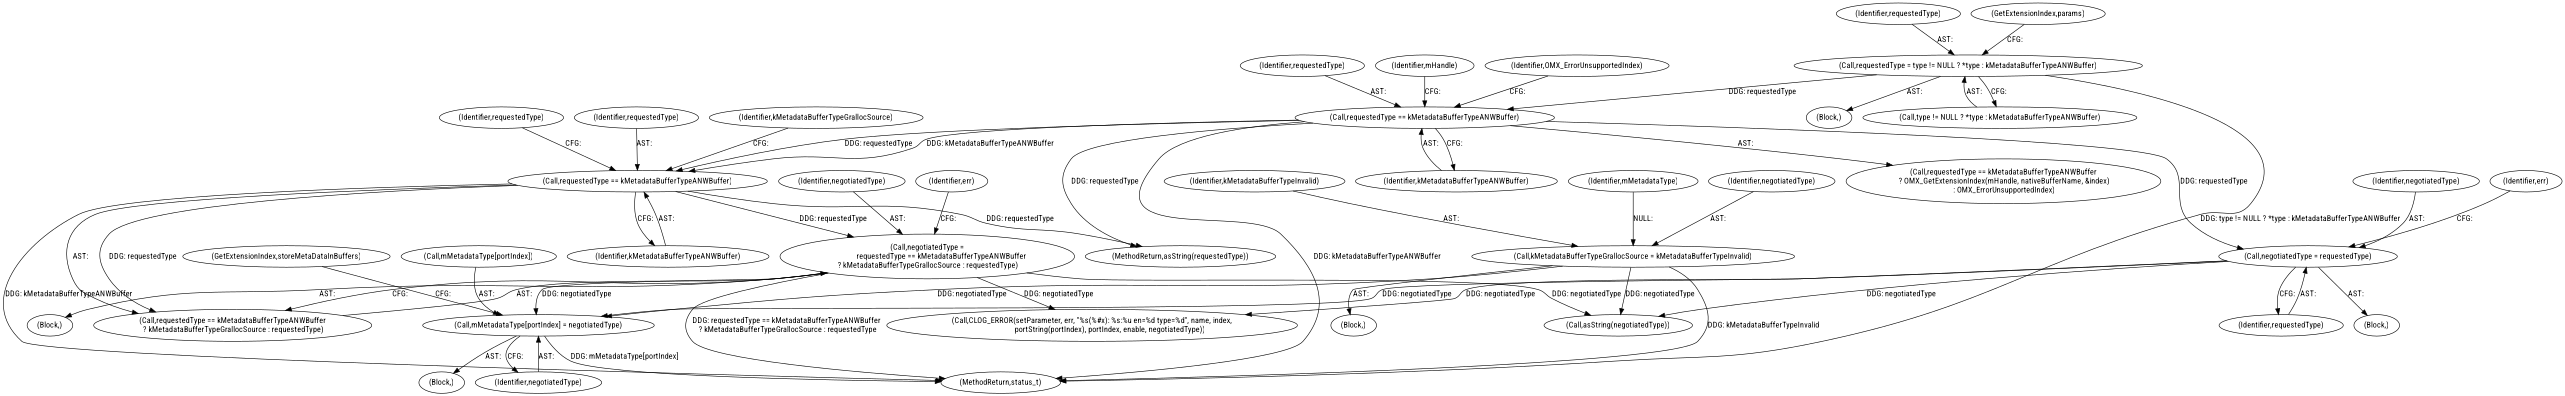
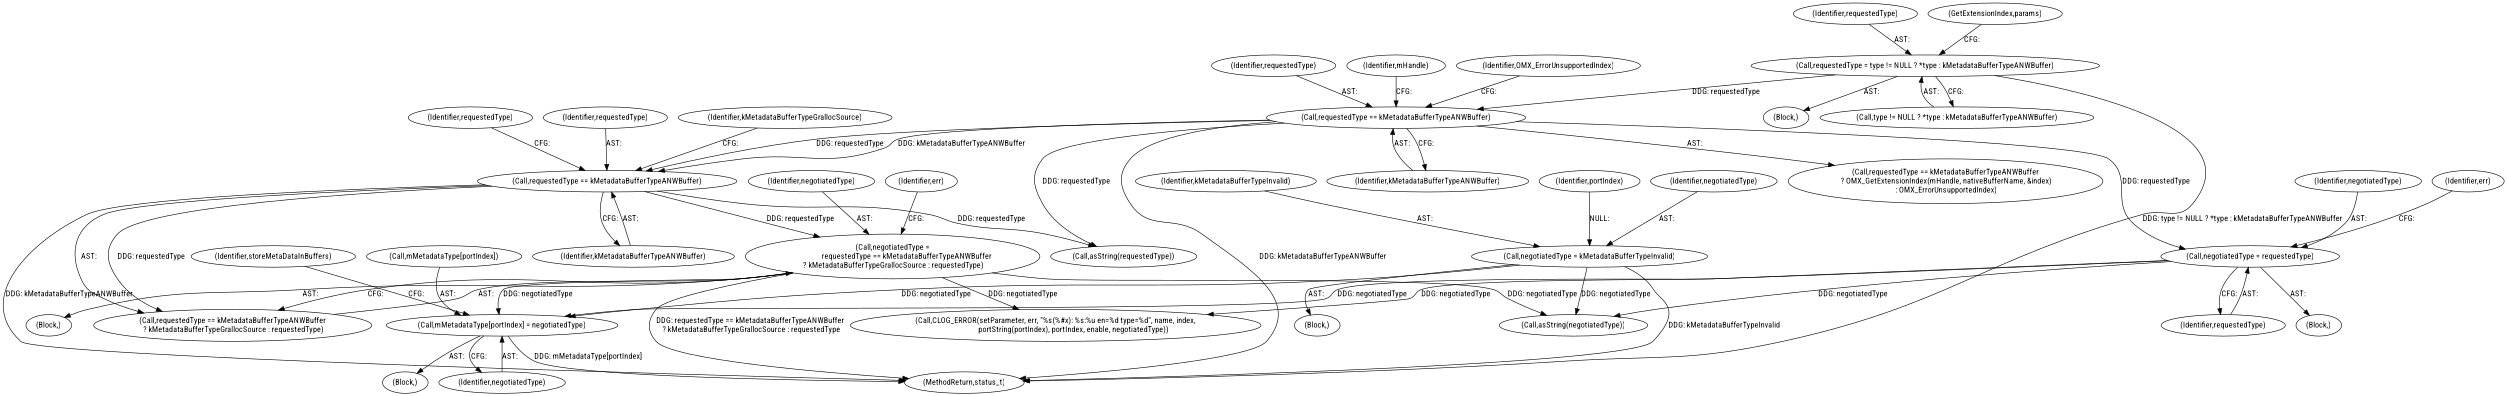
(1633, 181) -> (1590, 181)
(286, 256) -> (273, 256)
(1180, 256) -> (1124, 256)
(1633, 256) -> (1590, 256)
